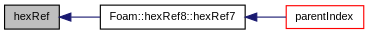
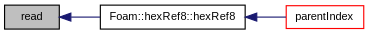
(32, 17) -> (32, 17)
(173, 17) -> (173, 17)
